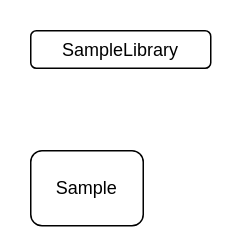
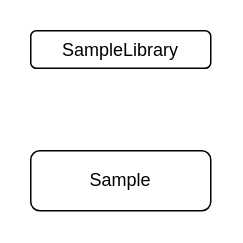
(87, 188) -> (121, 181)
